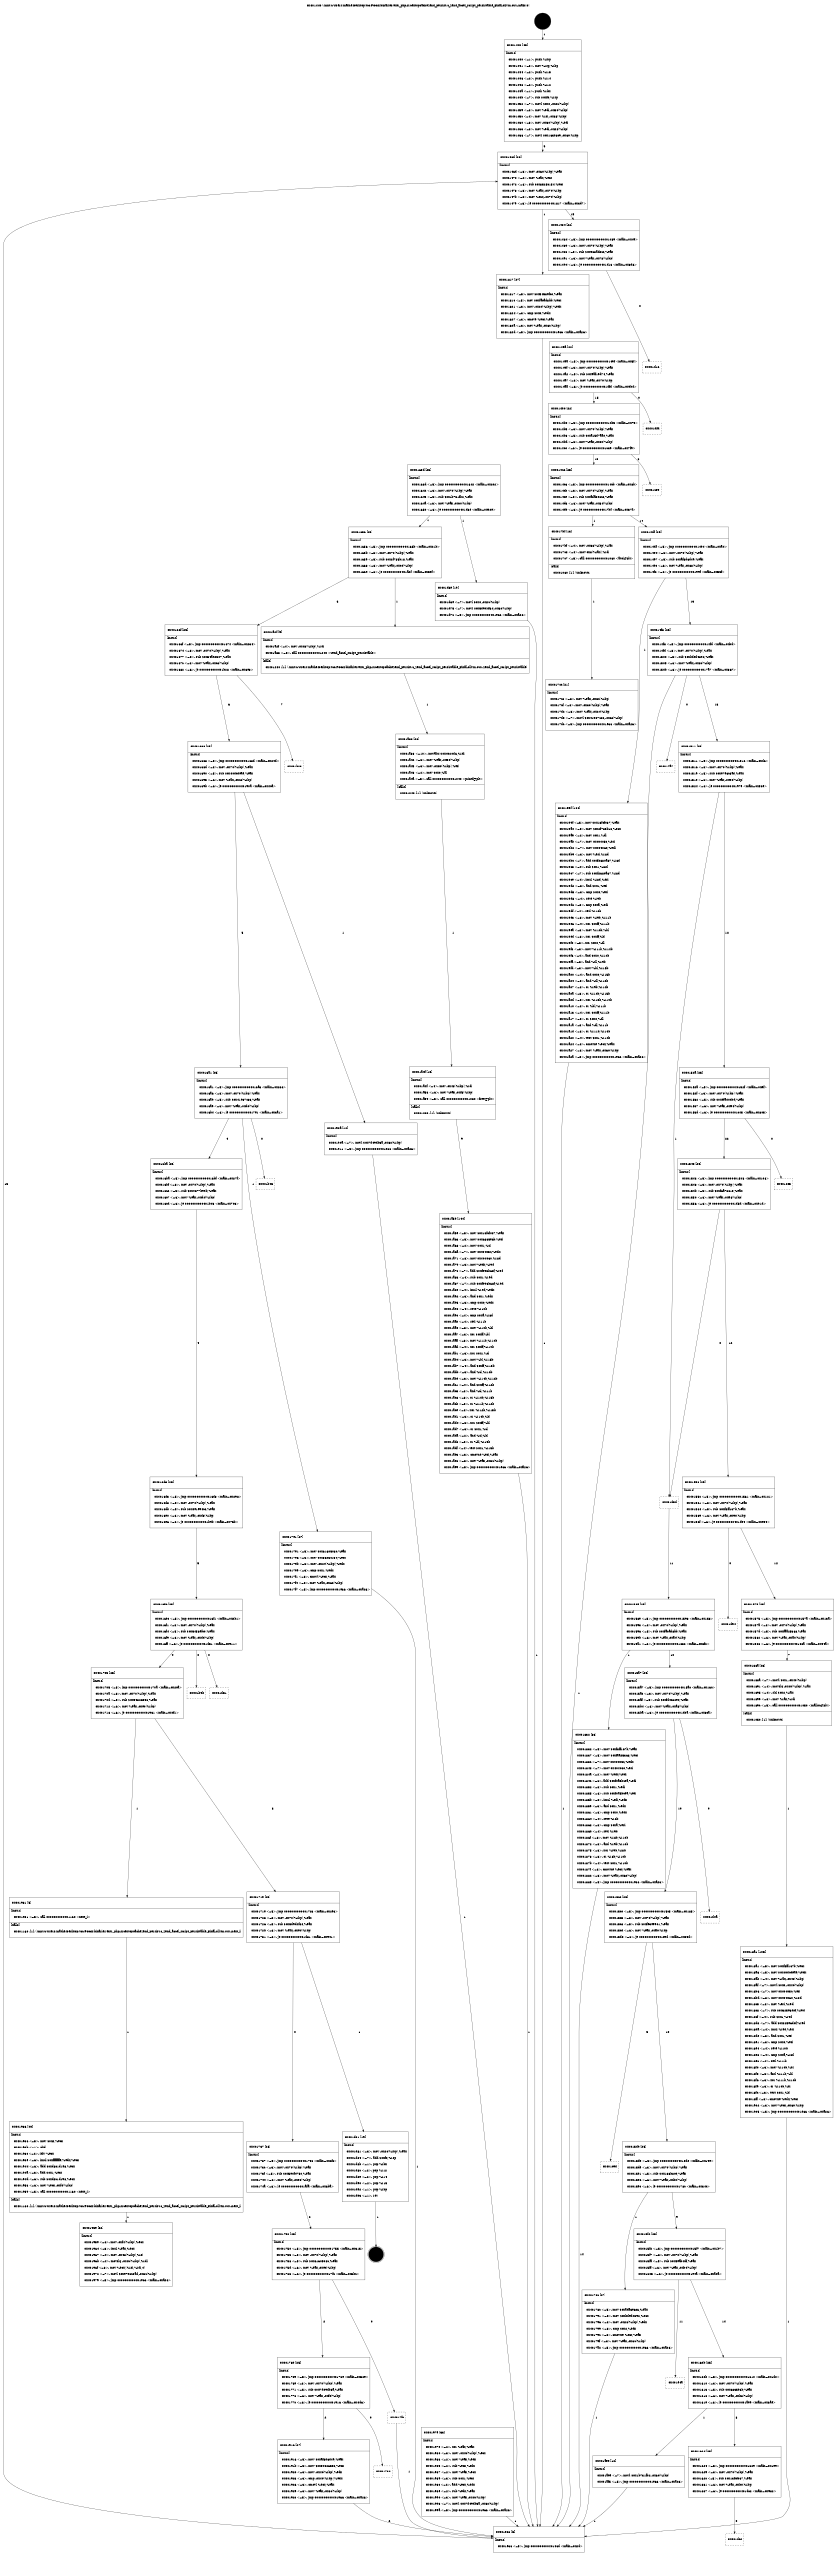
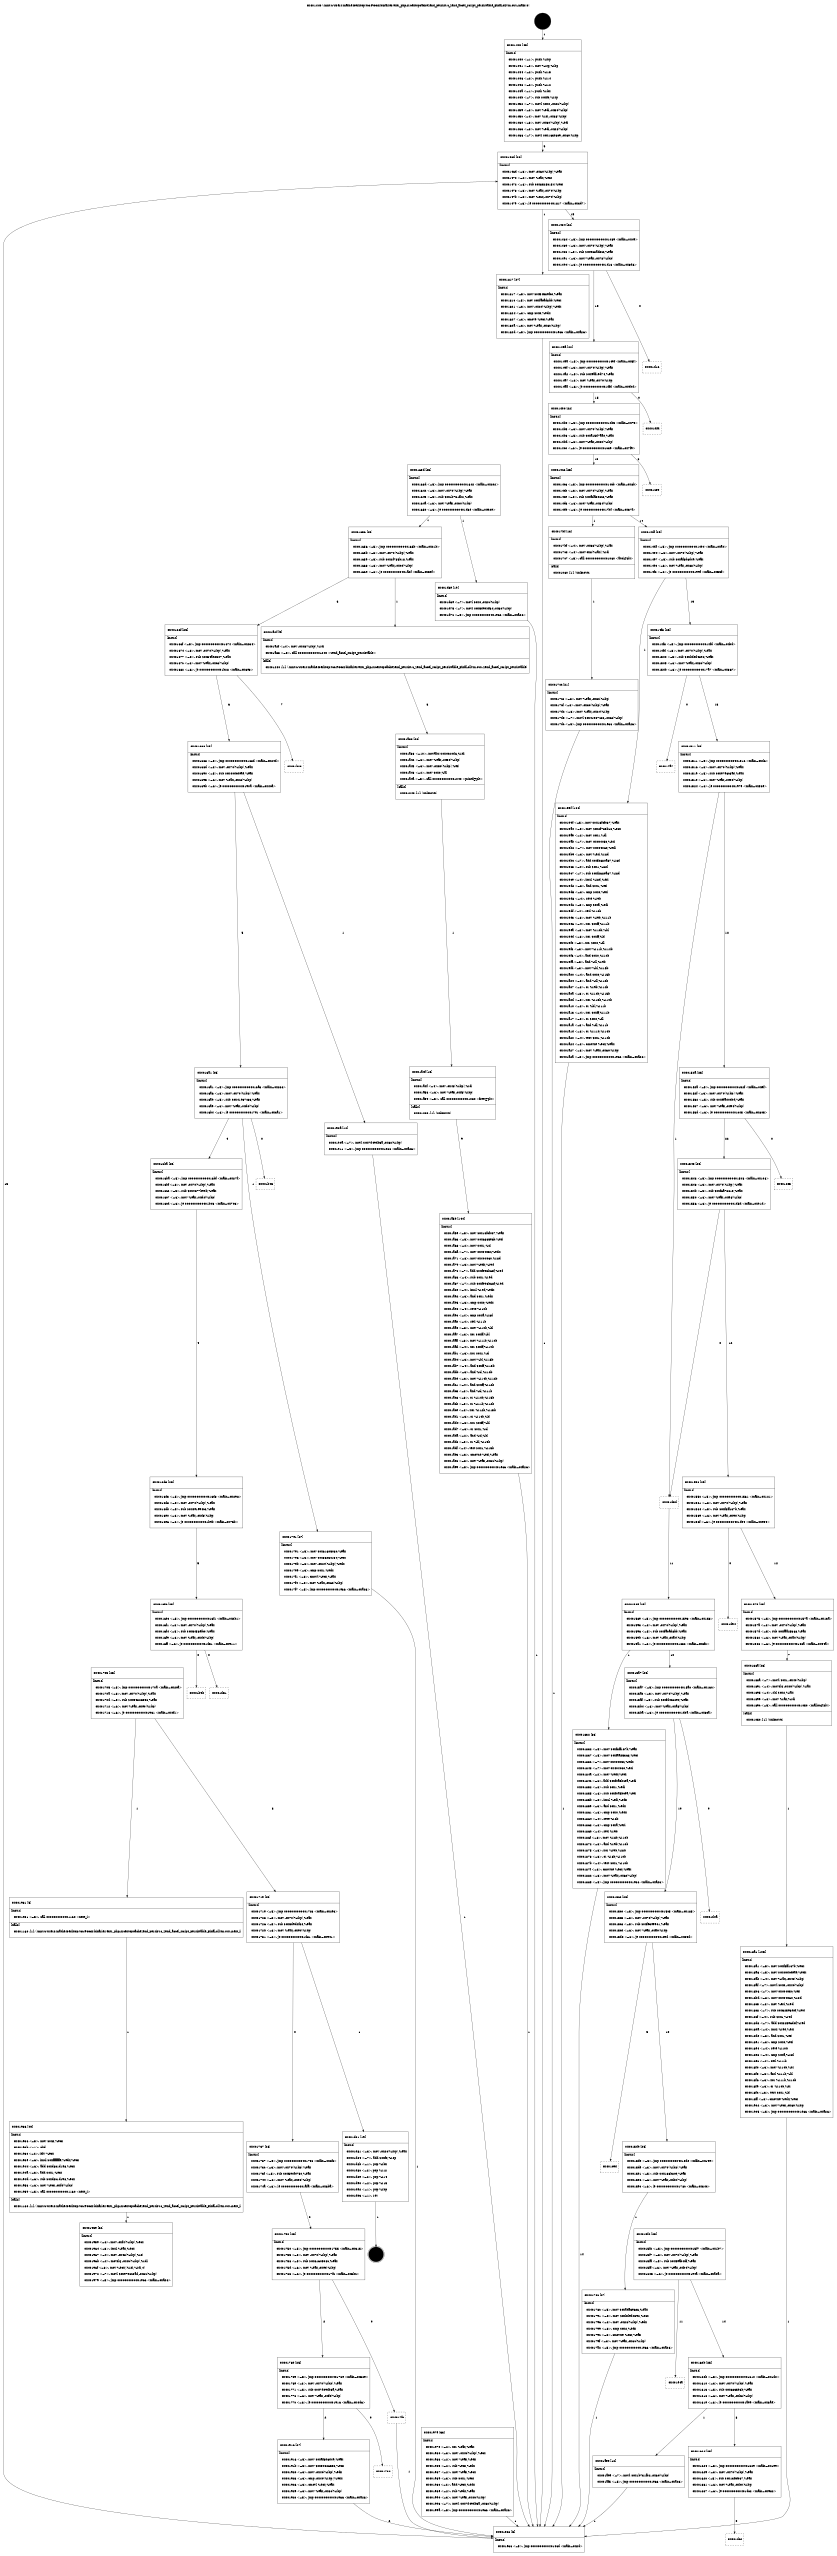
none -> (594, 305)
(427, 705) -> (427, 705)
(583, 1598) -> (552, 1625)
(167, 1658) -> none
(674, 2209) -> none
